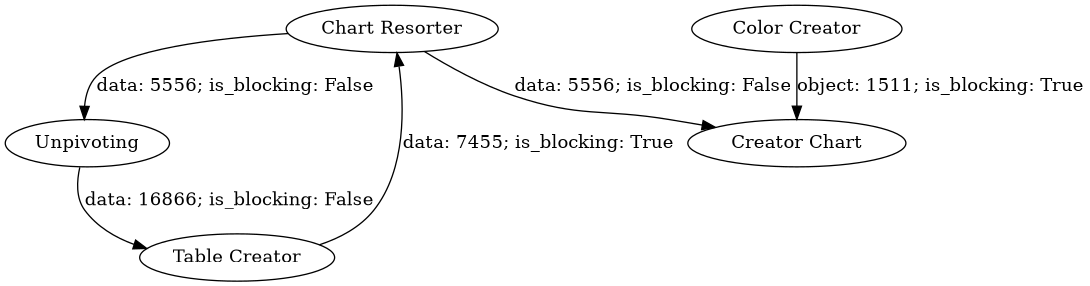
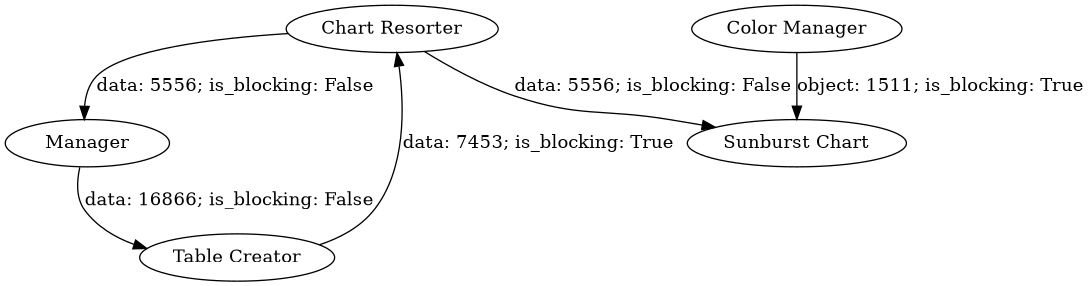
(797, 29) -> (797, 29)
(87, 143) -> (87, 143)
(539, 143) -> (539, 143)
(797, 143) -> (797, 143)
